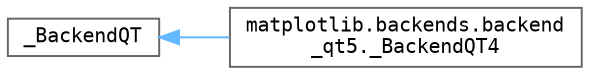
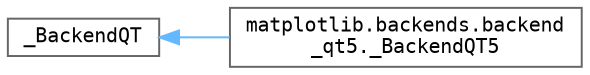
(406, 37) -> (406, 37)
